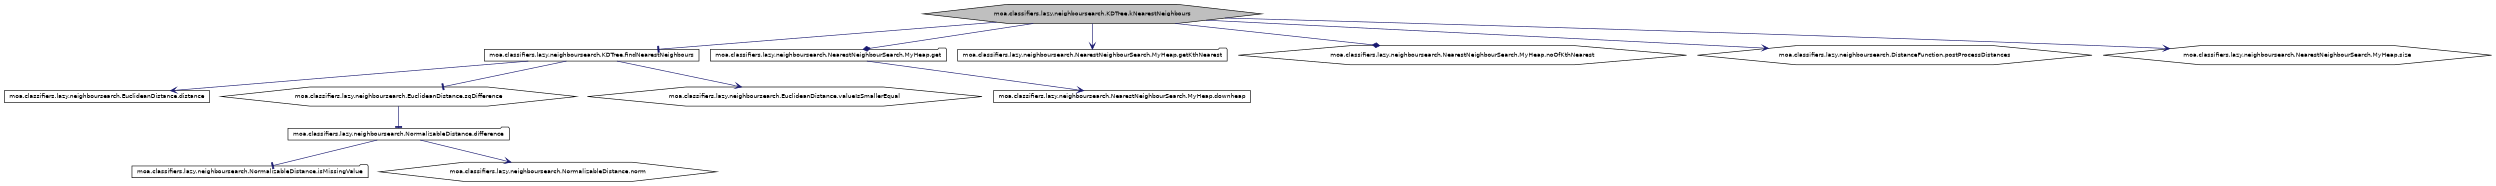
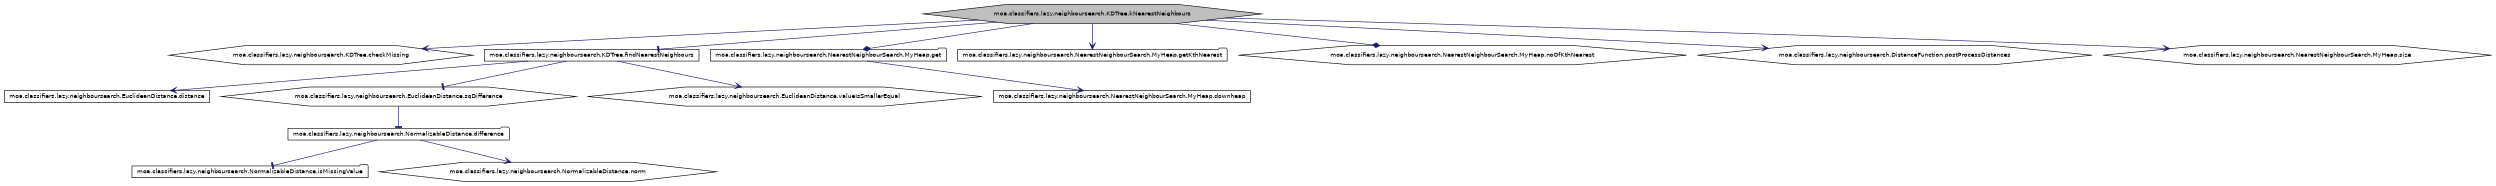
none -> (321, 55)
